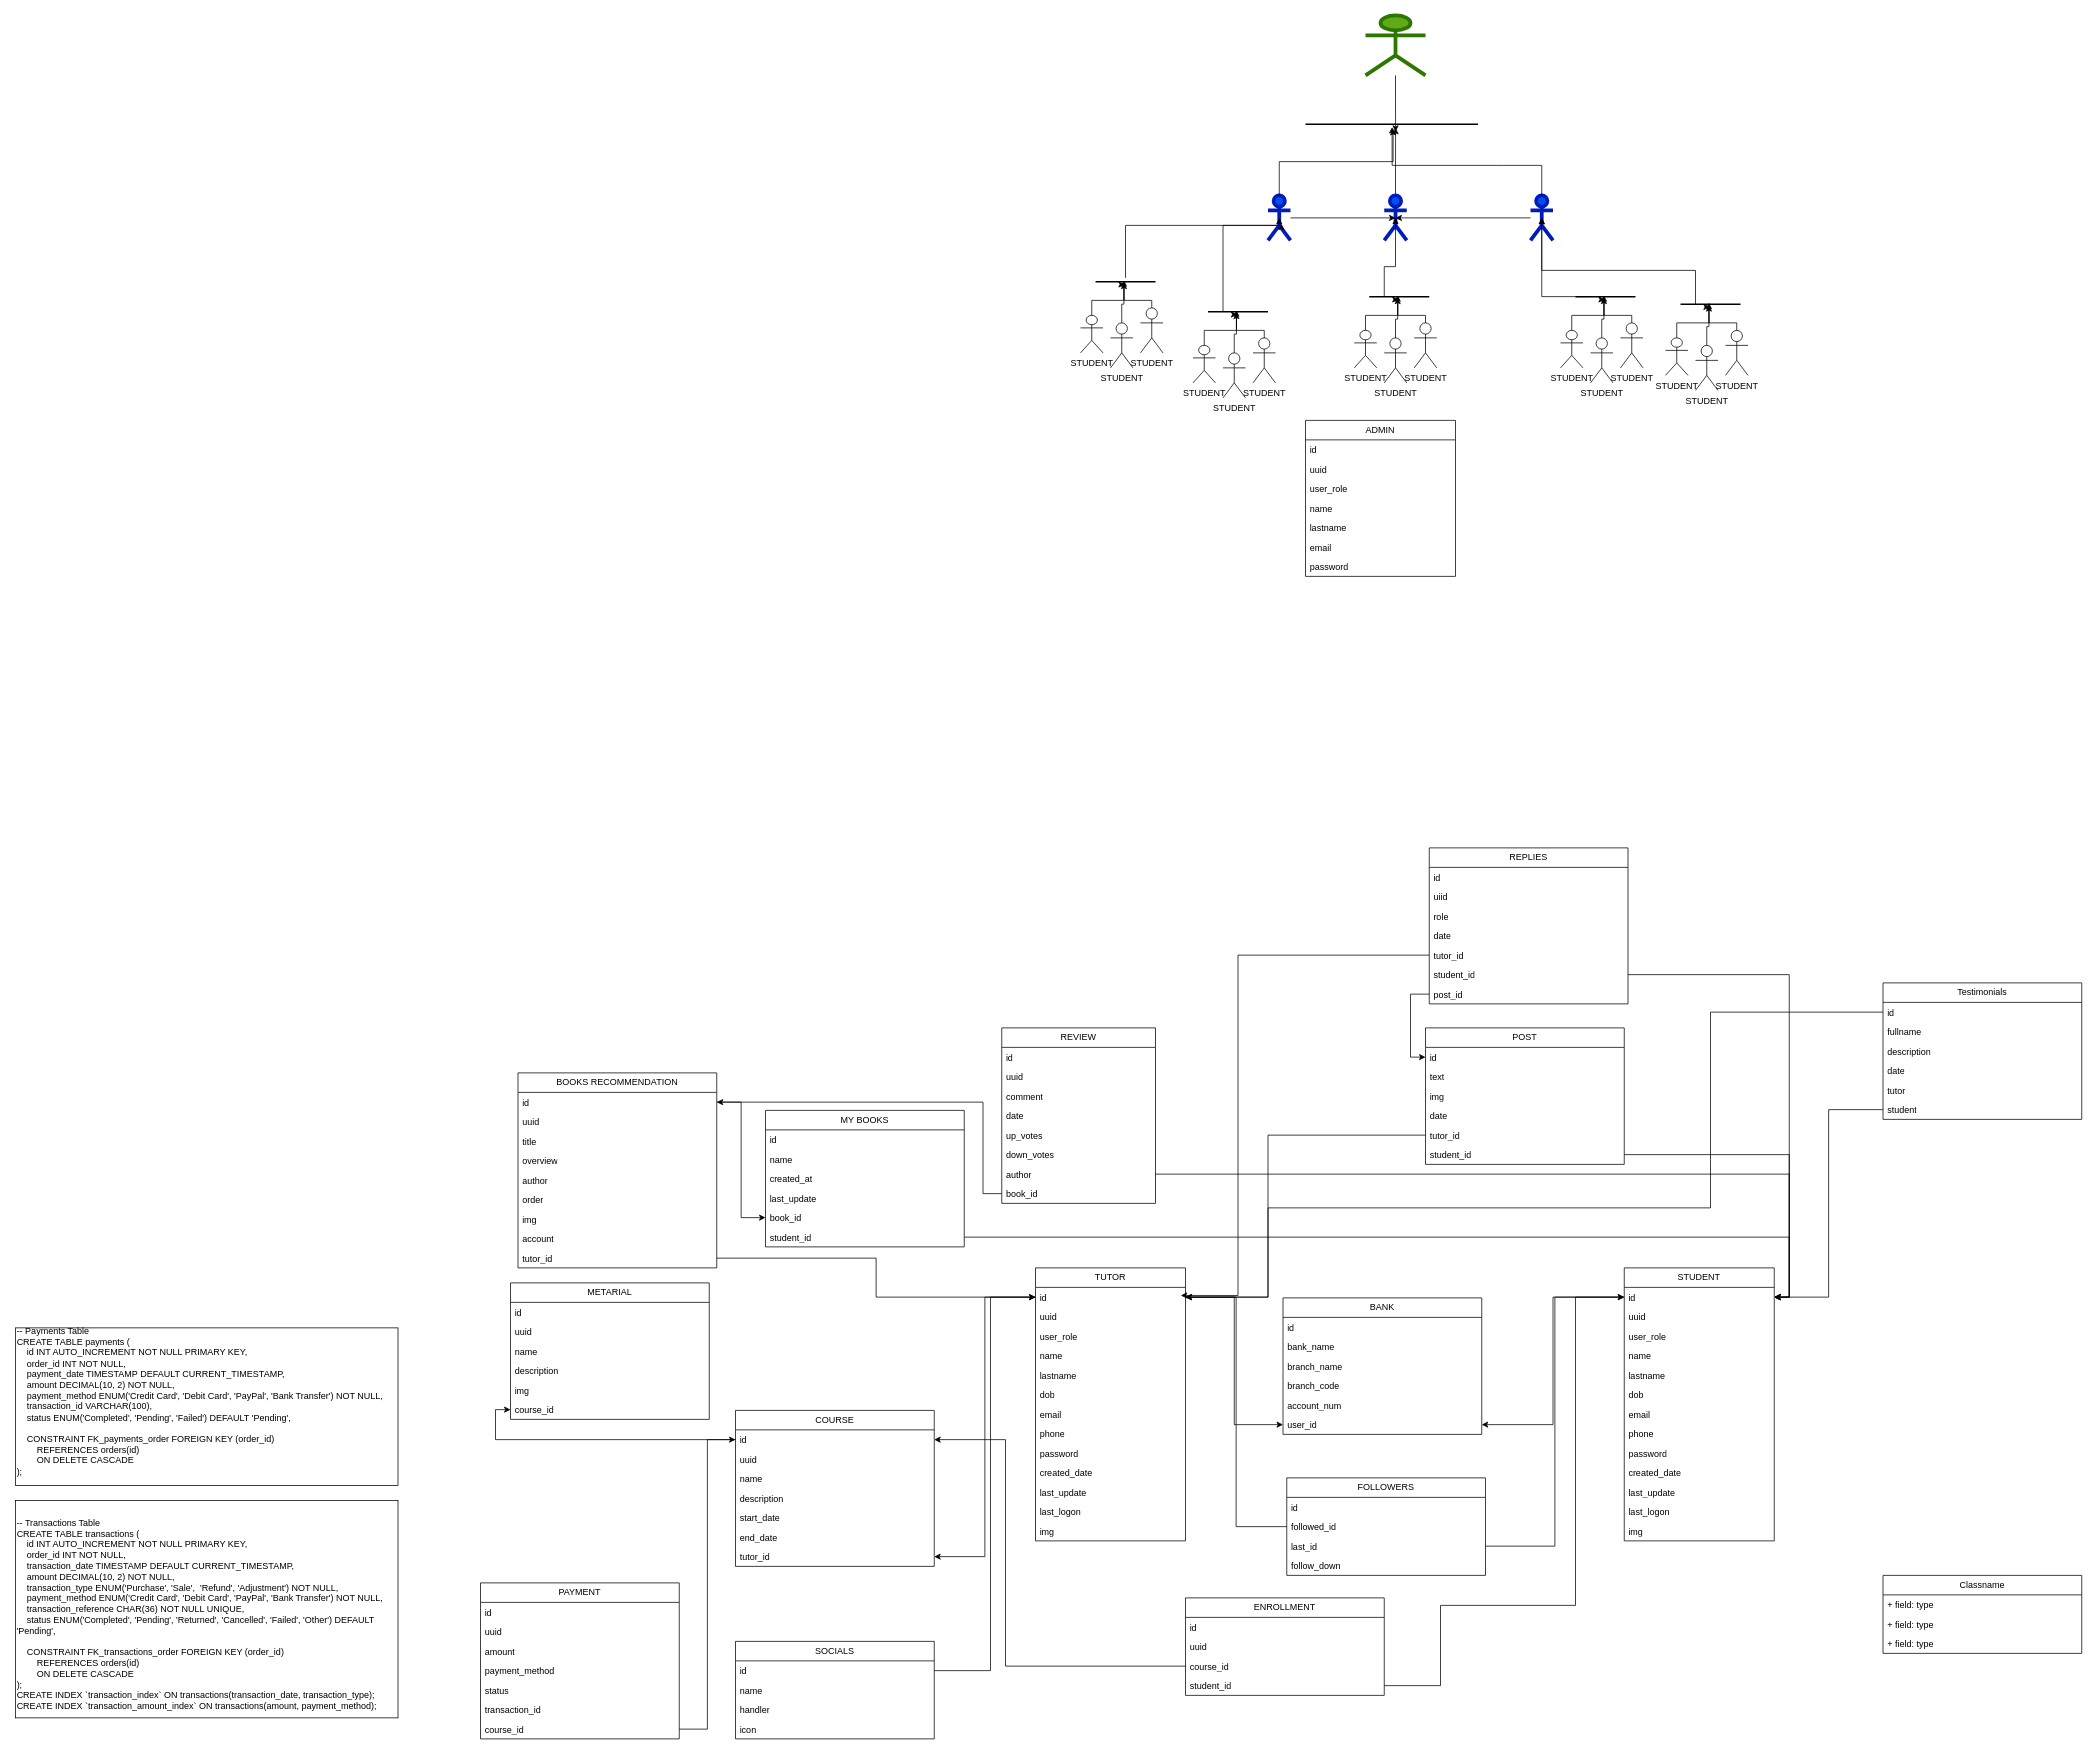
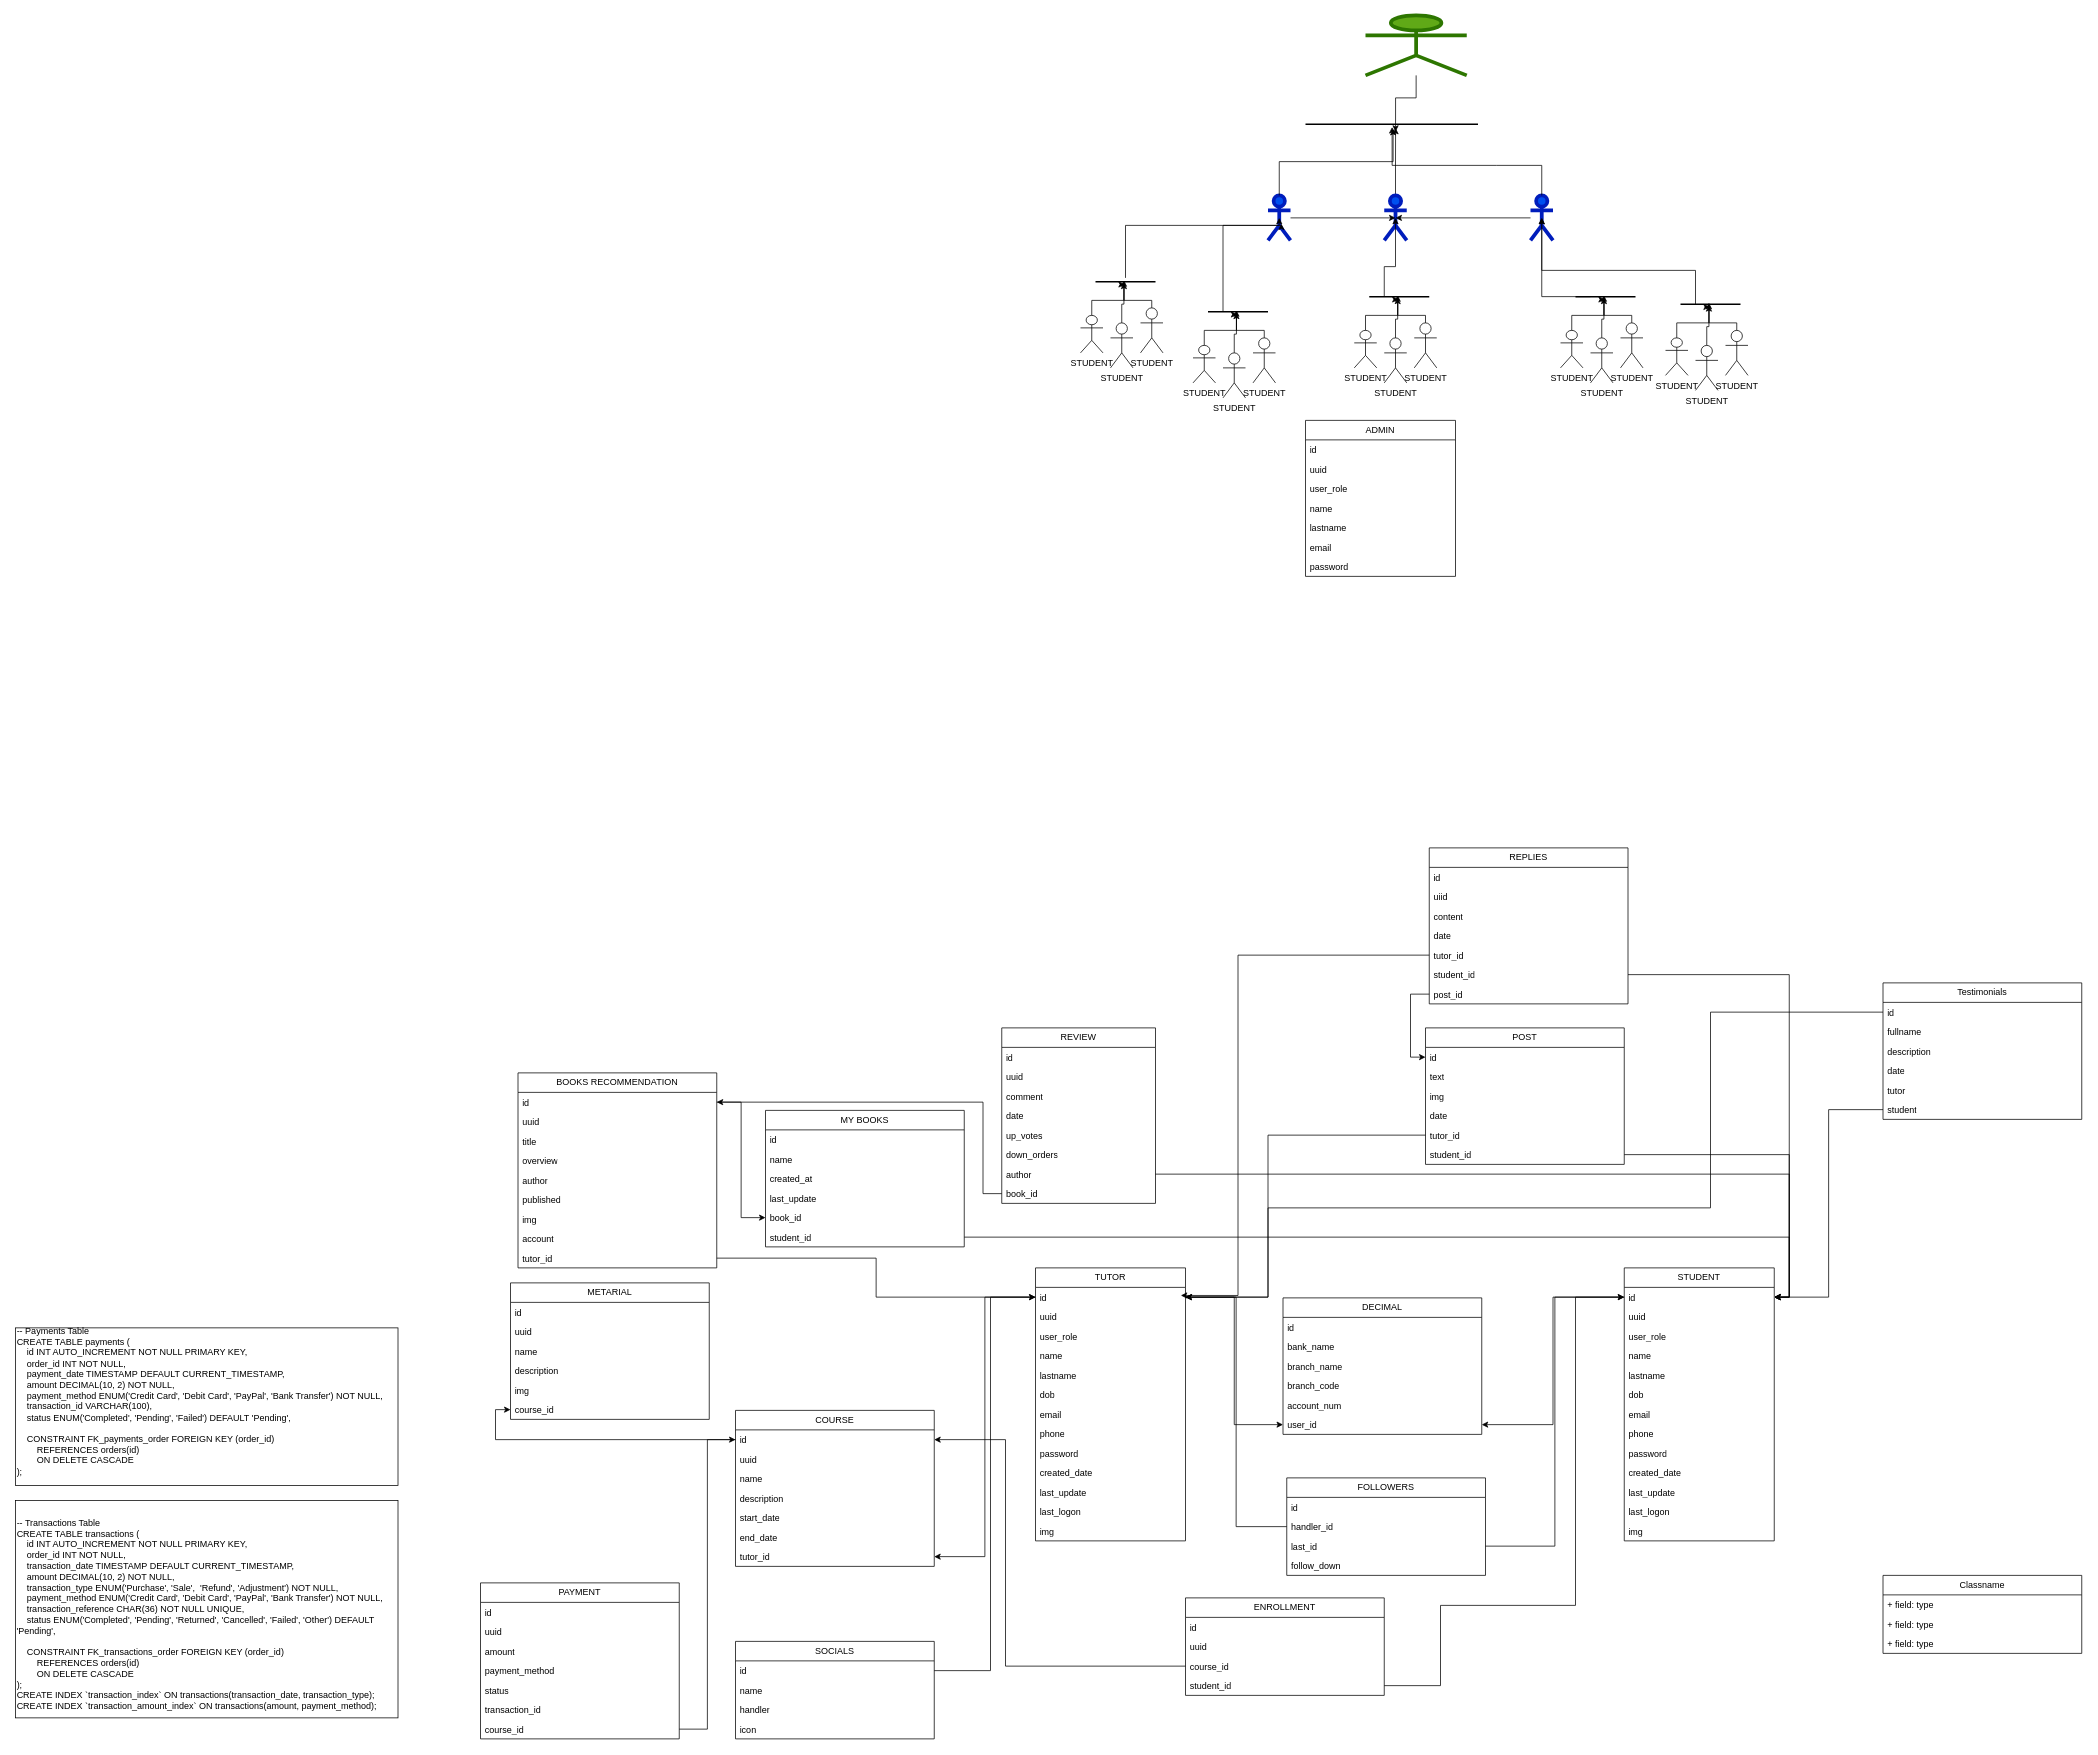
(1395, 45) -> (1416, 45)
(1443, 917) -> (1451, 917)
(1031, 1156) -> (1034, 1156)
(535, 1201) -> (543, 1201)
(1382, 1308) -> (1382, 1308)
(1315, 1528) -> (1314, 1528)
